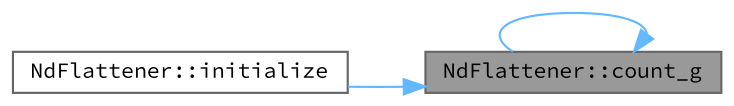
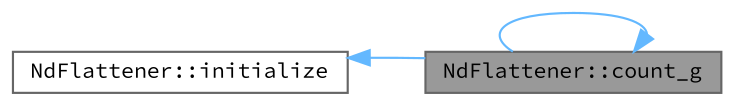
(376, 87) -> (398, 58)
